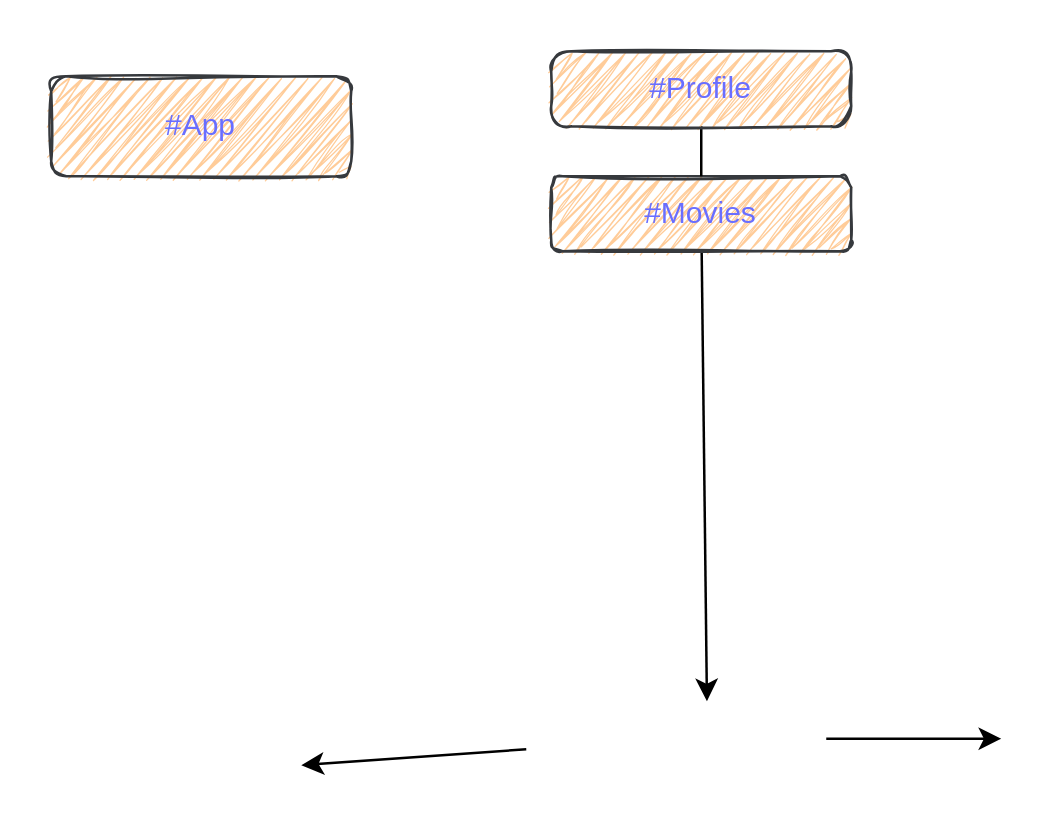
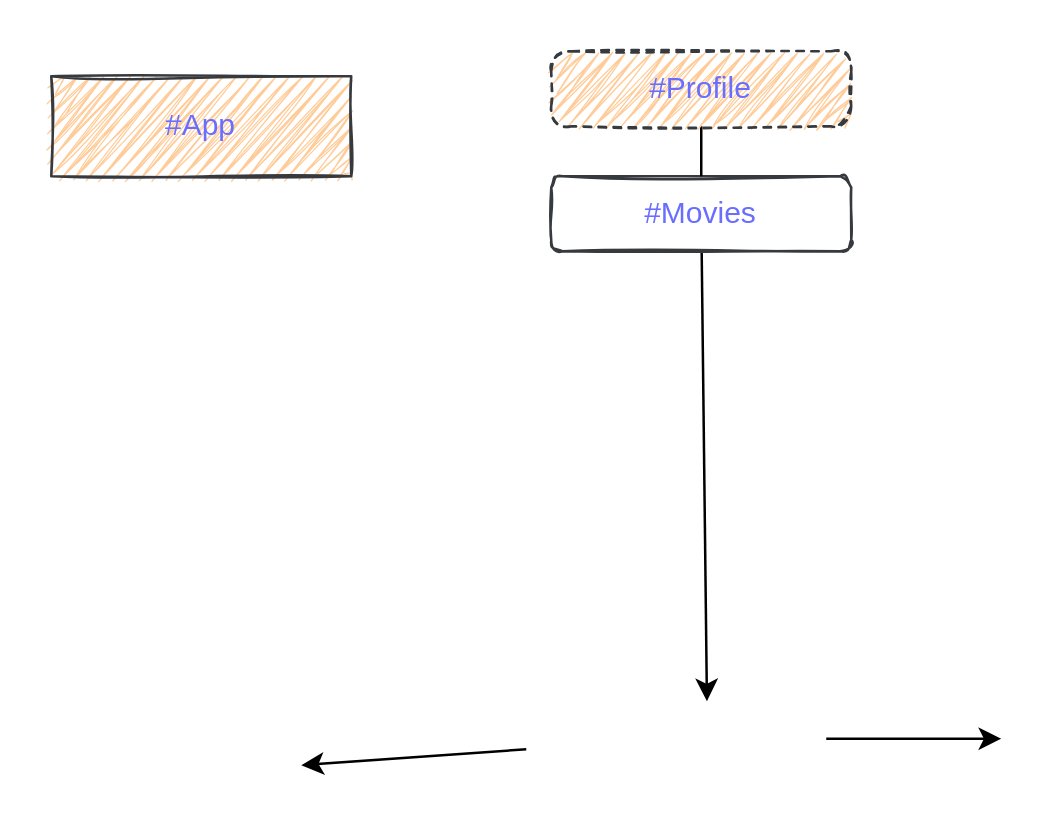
(701, 89) -> (701, 89)
(201, 126) -> (201, 126)
(701, 214) -> (701, 214)
